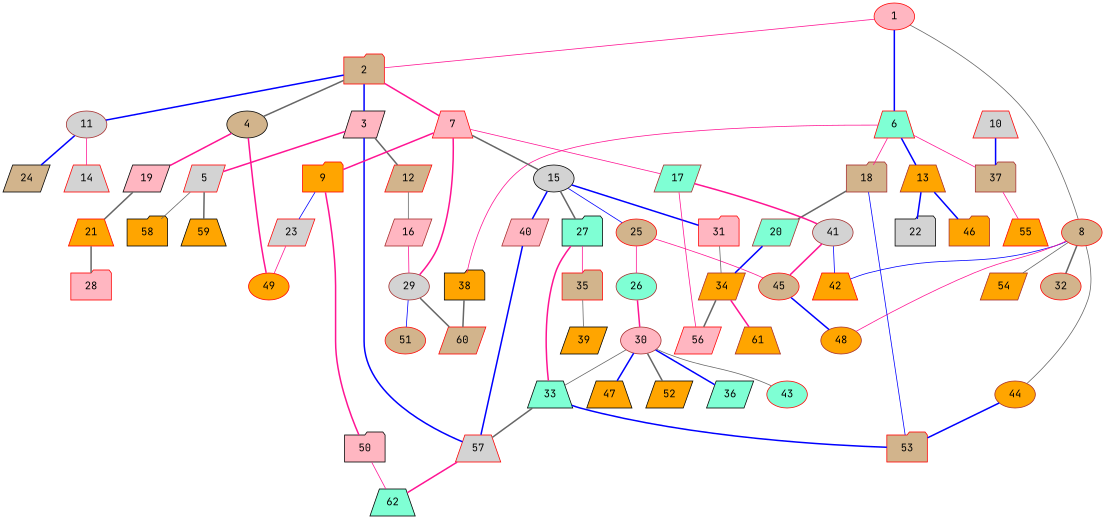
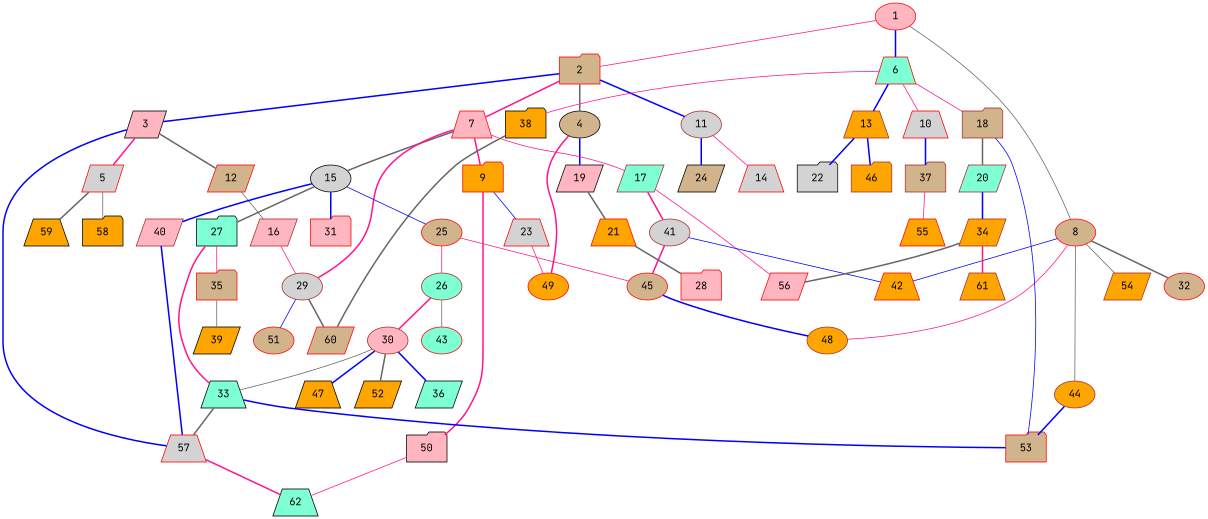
(201, 149) -> (580, 152)
(944, 151) -> (911, 98)
(291, 232) -> (526, 232)
(720, 256) -> none
(714, 368) -> (442, 314)
